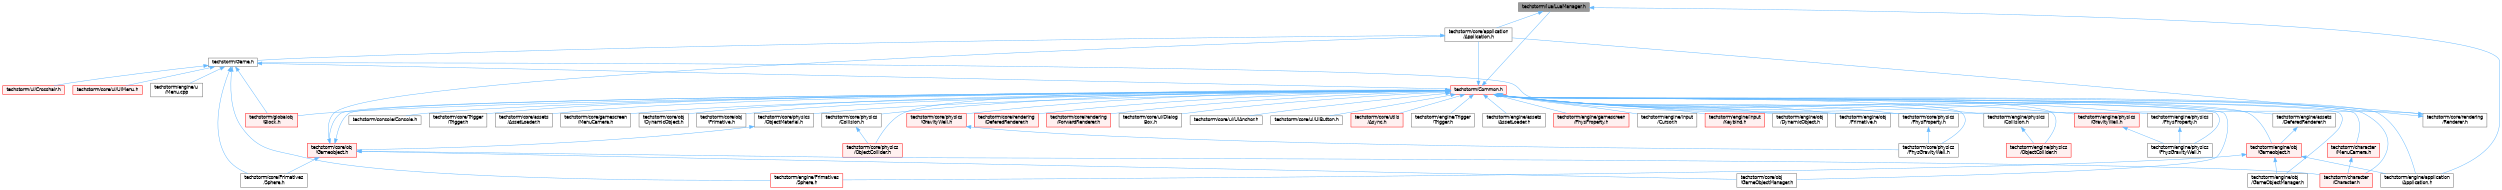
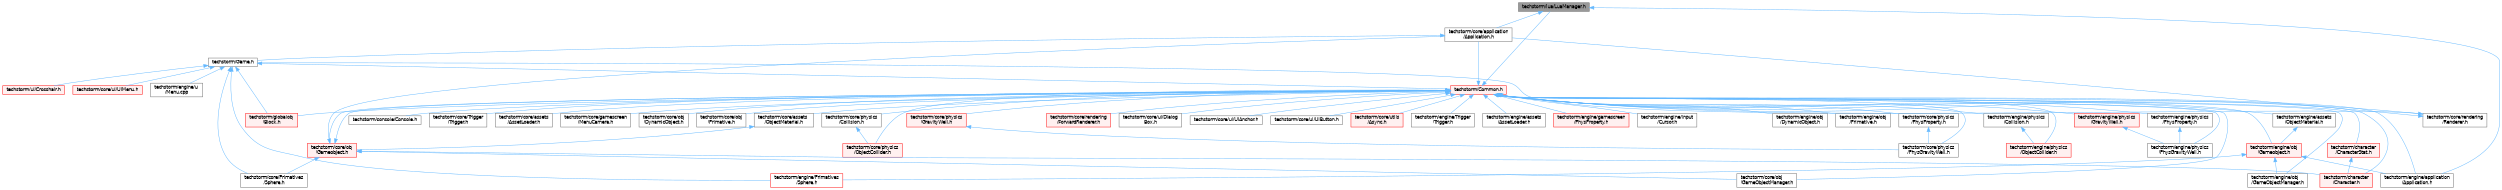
(784, 120) -> (784, 120)
(1006, 120) -> none
(1735, 120) -> none
(2304, 120) -> (2304, 120)
(2353, 150) -> (2353, 150)
